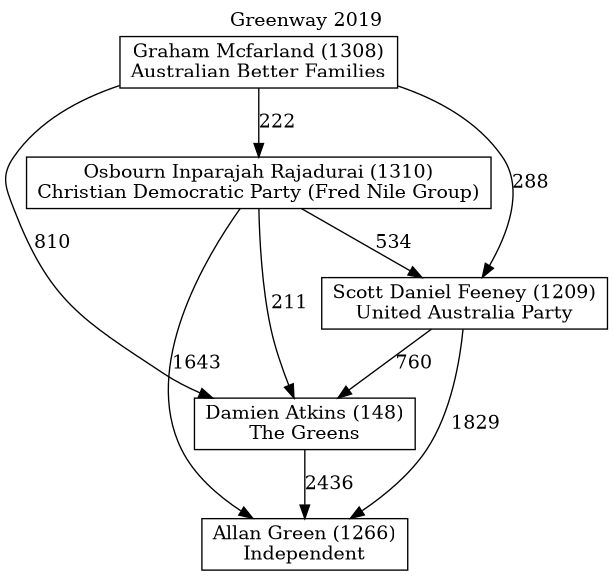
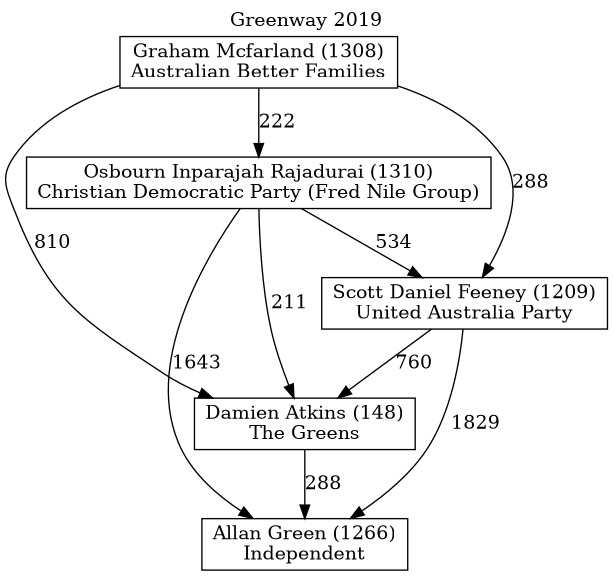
(330, 484) -> (324, 484)
